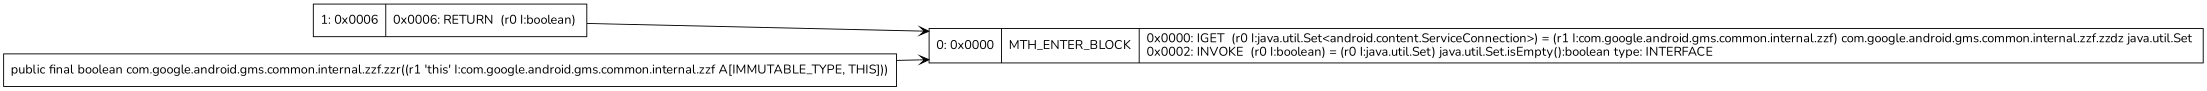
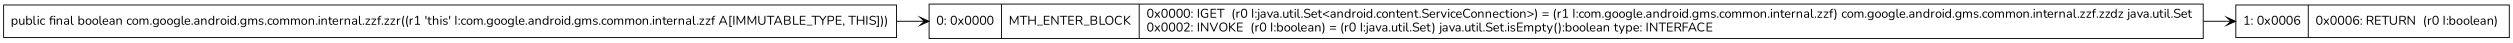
(753, 27) -> (2215, 21)
